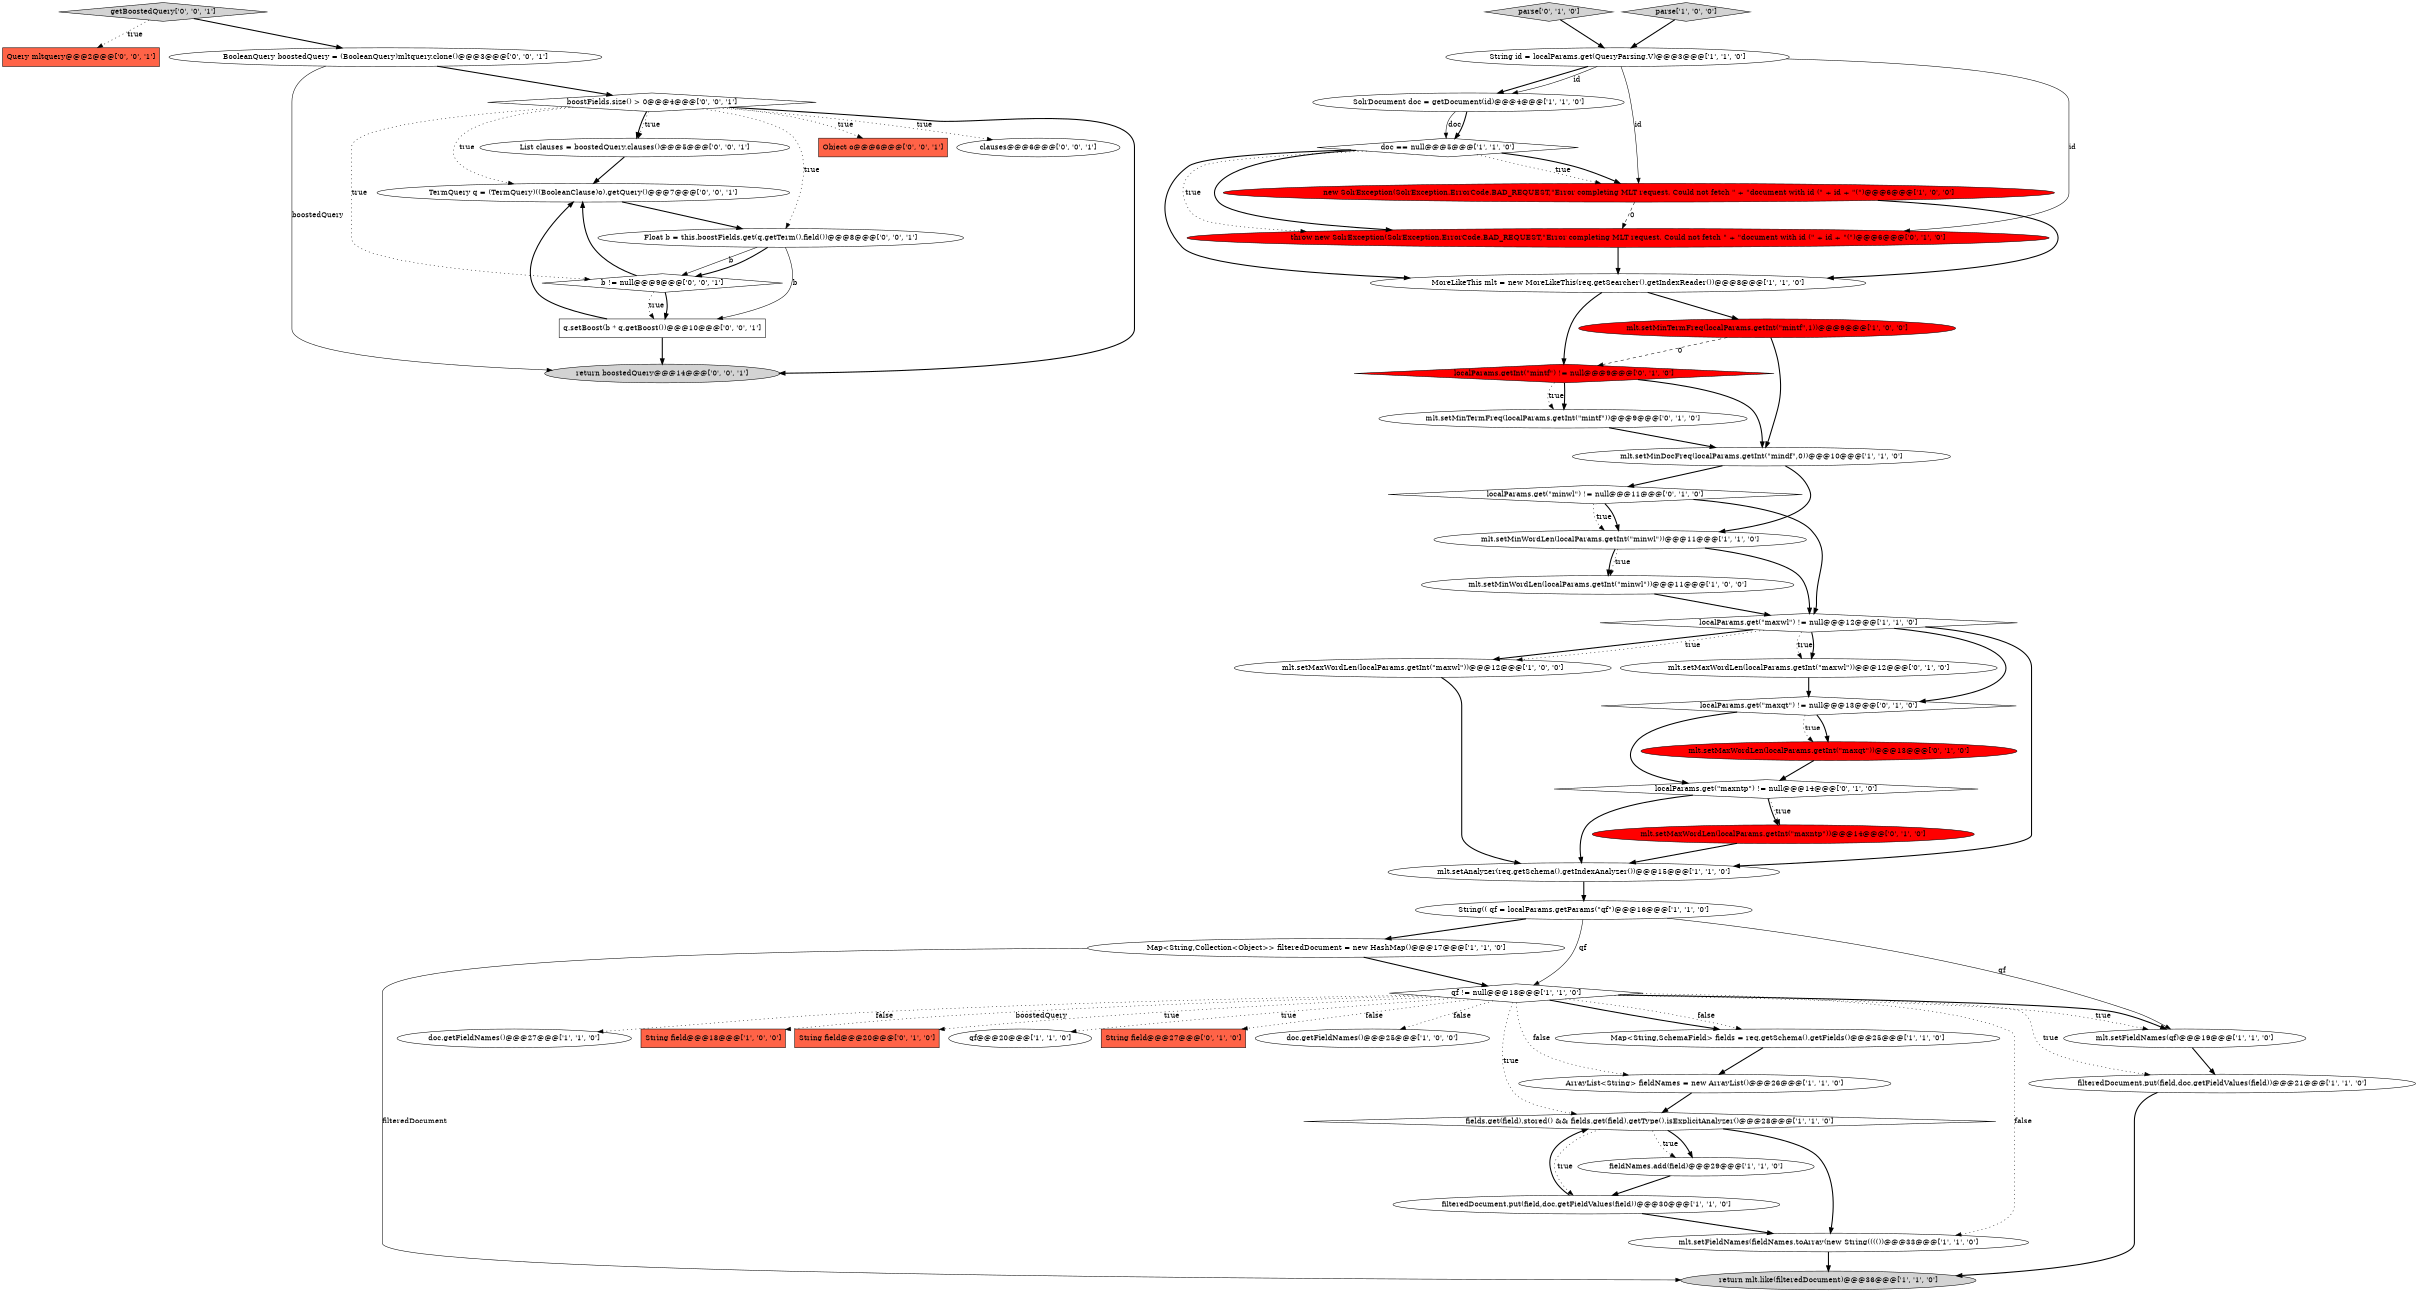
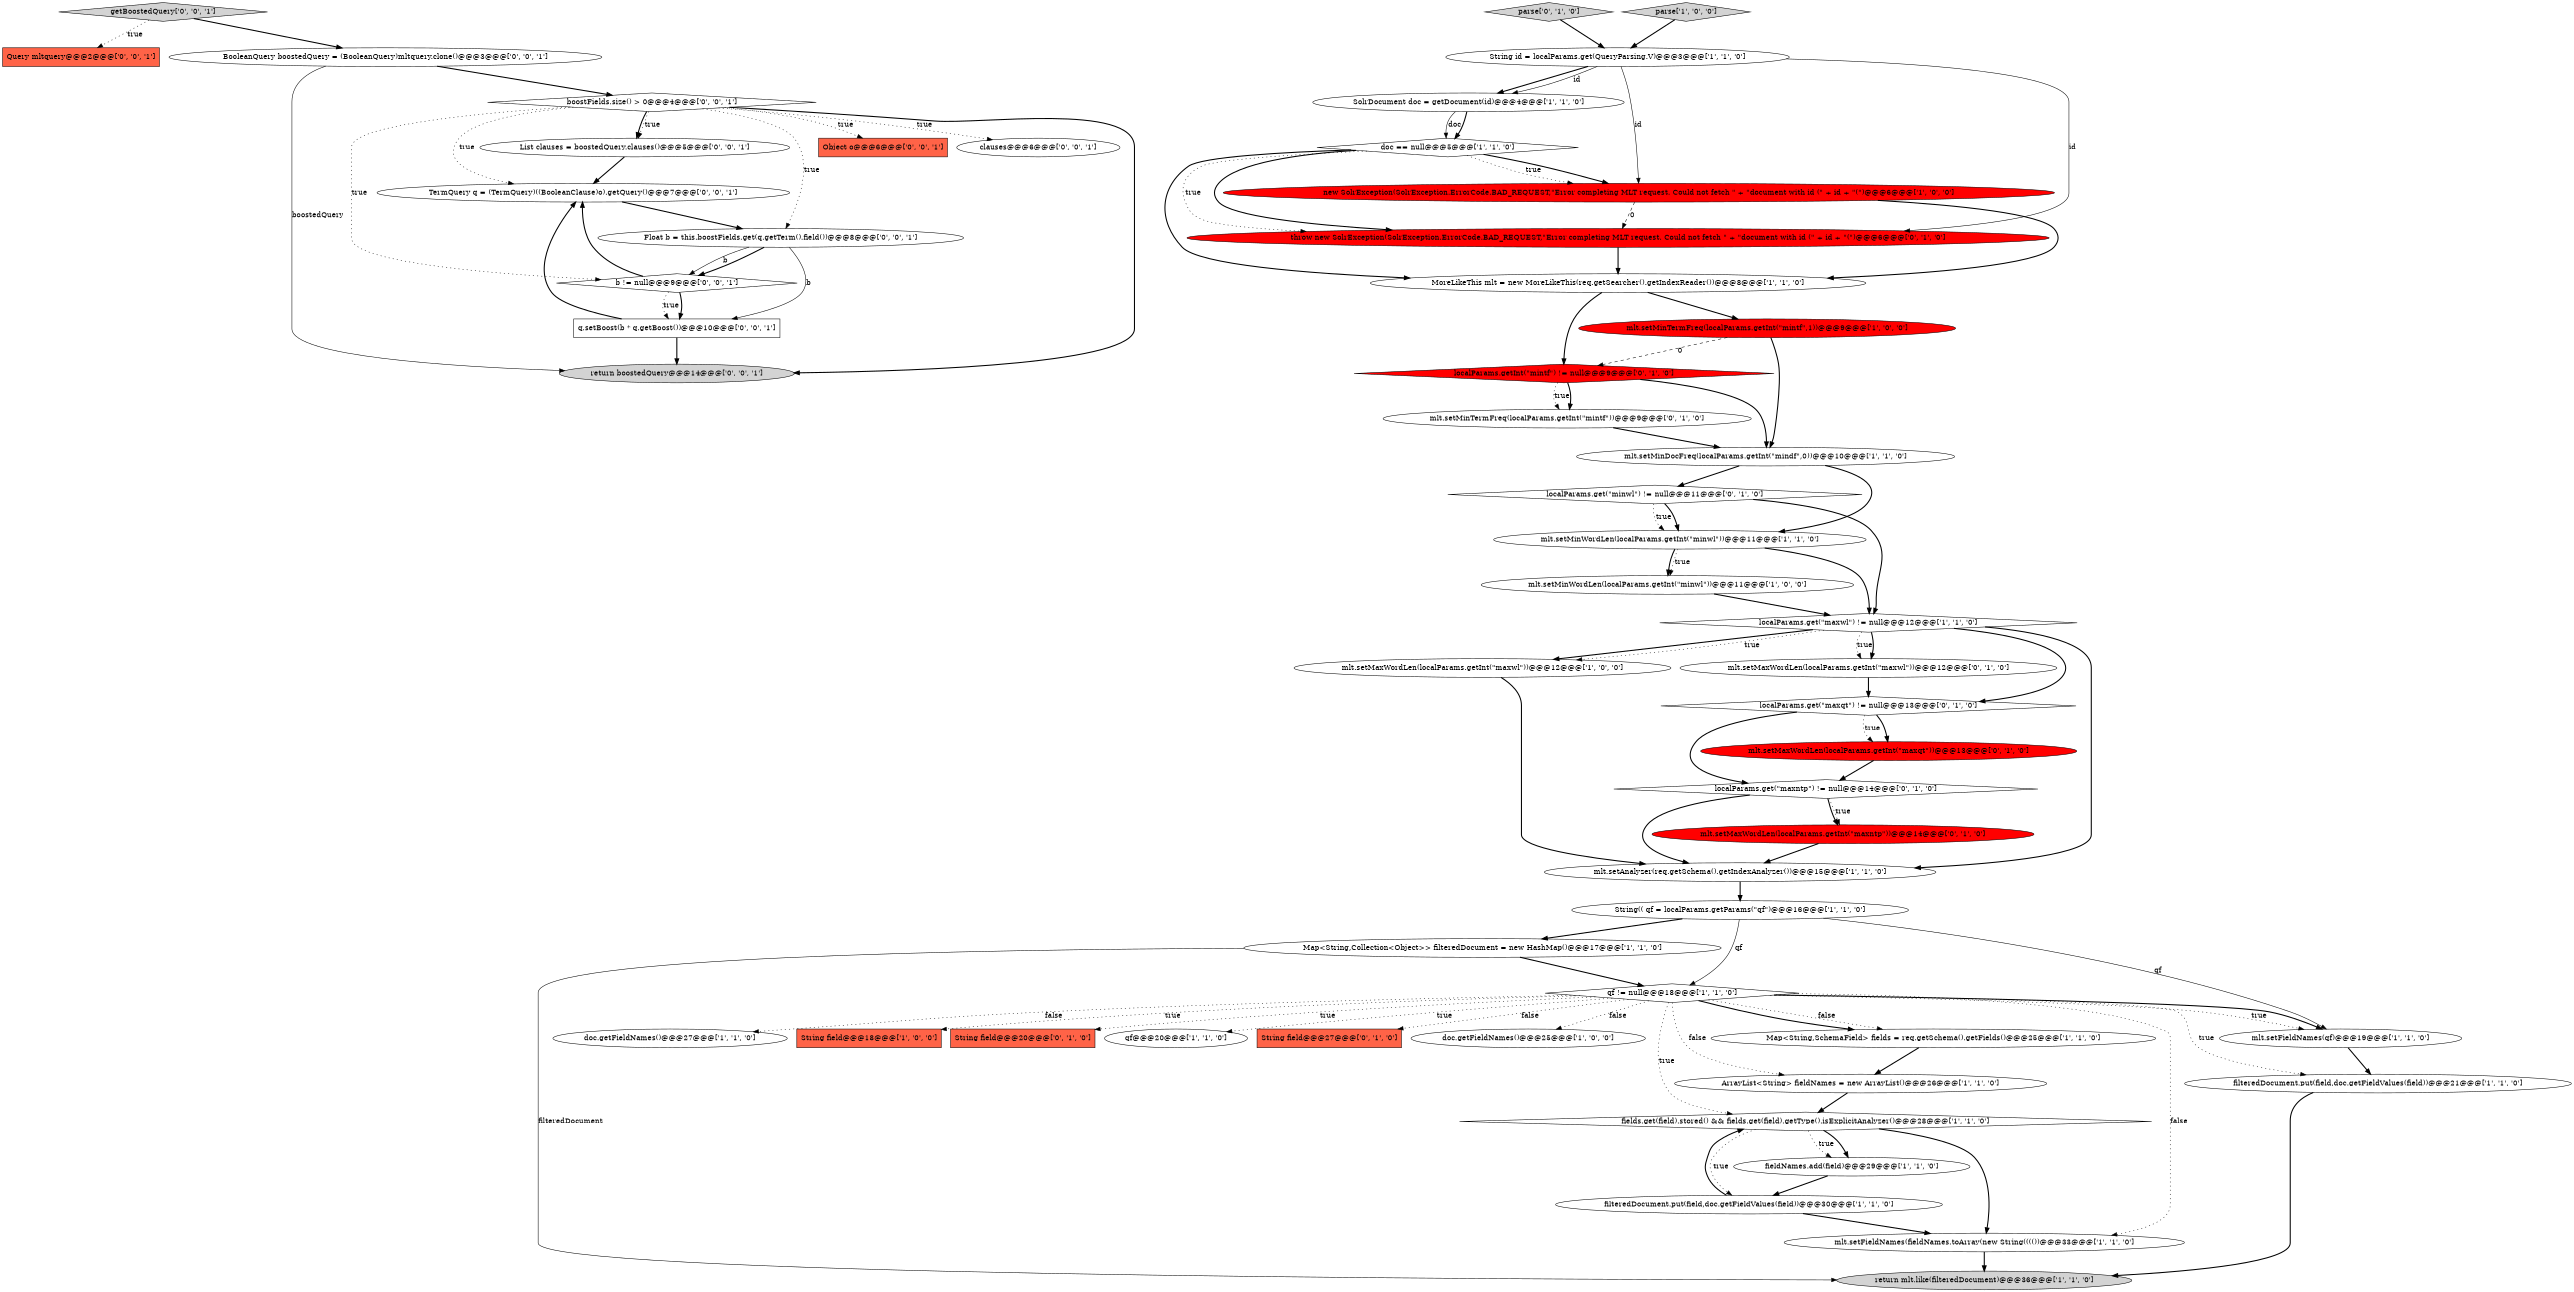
(1041, 1016) -> (1173, 1016)
